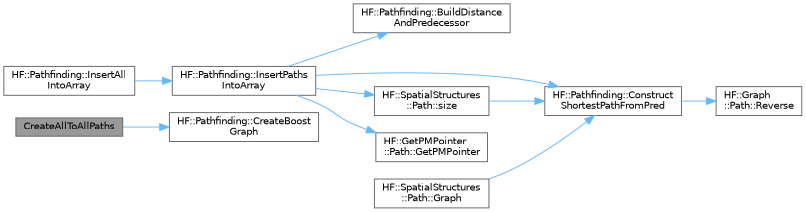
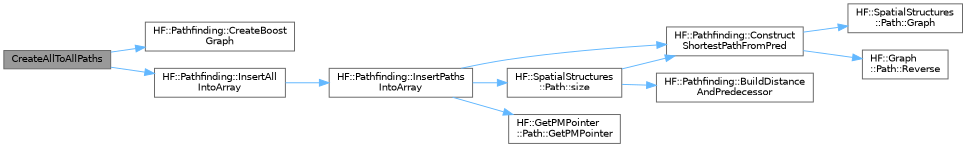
(333, 51) -> (634, 85)
none -> (128, 70)
(540, 154) -> (821, 30)
